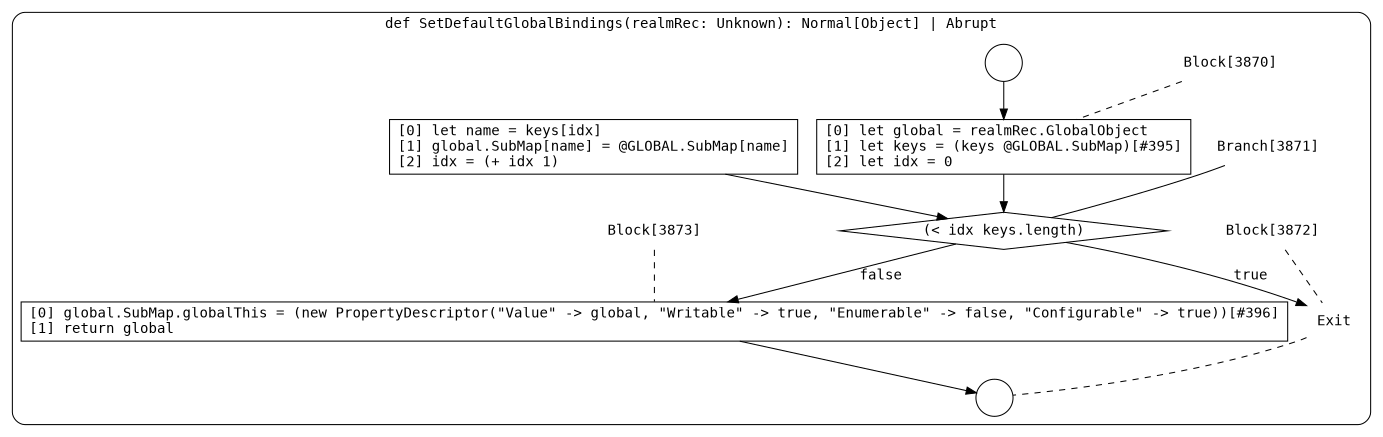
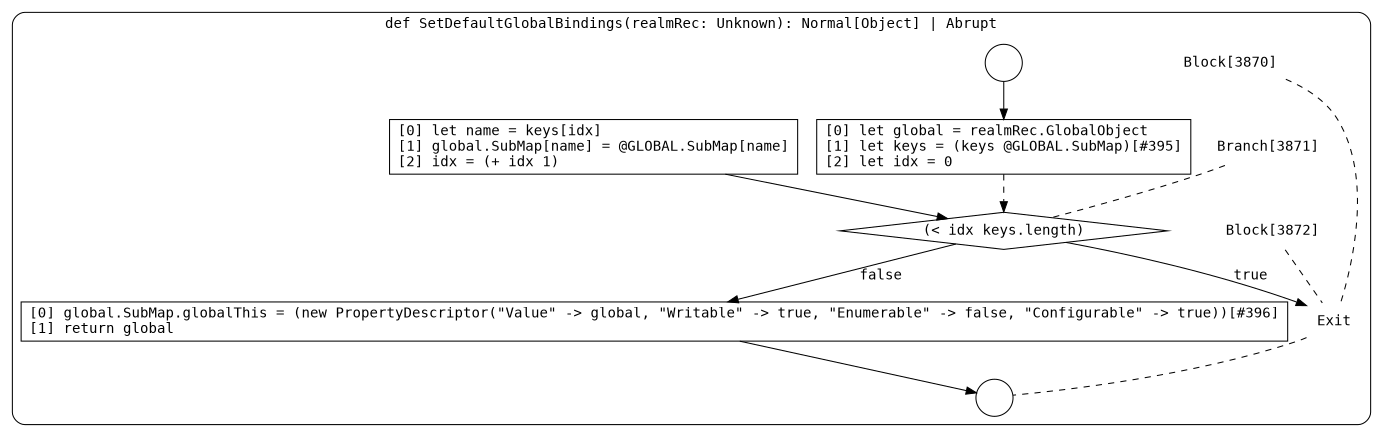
(1129, 100) -> (1356, 177)
(1004, 188) -> (1004, 188)
(1139, 193) -> (1139, 193)
(654, 231) -> none
